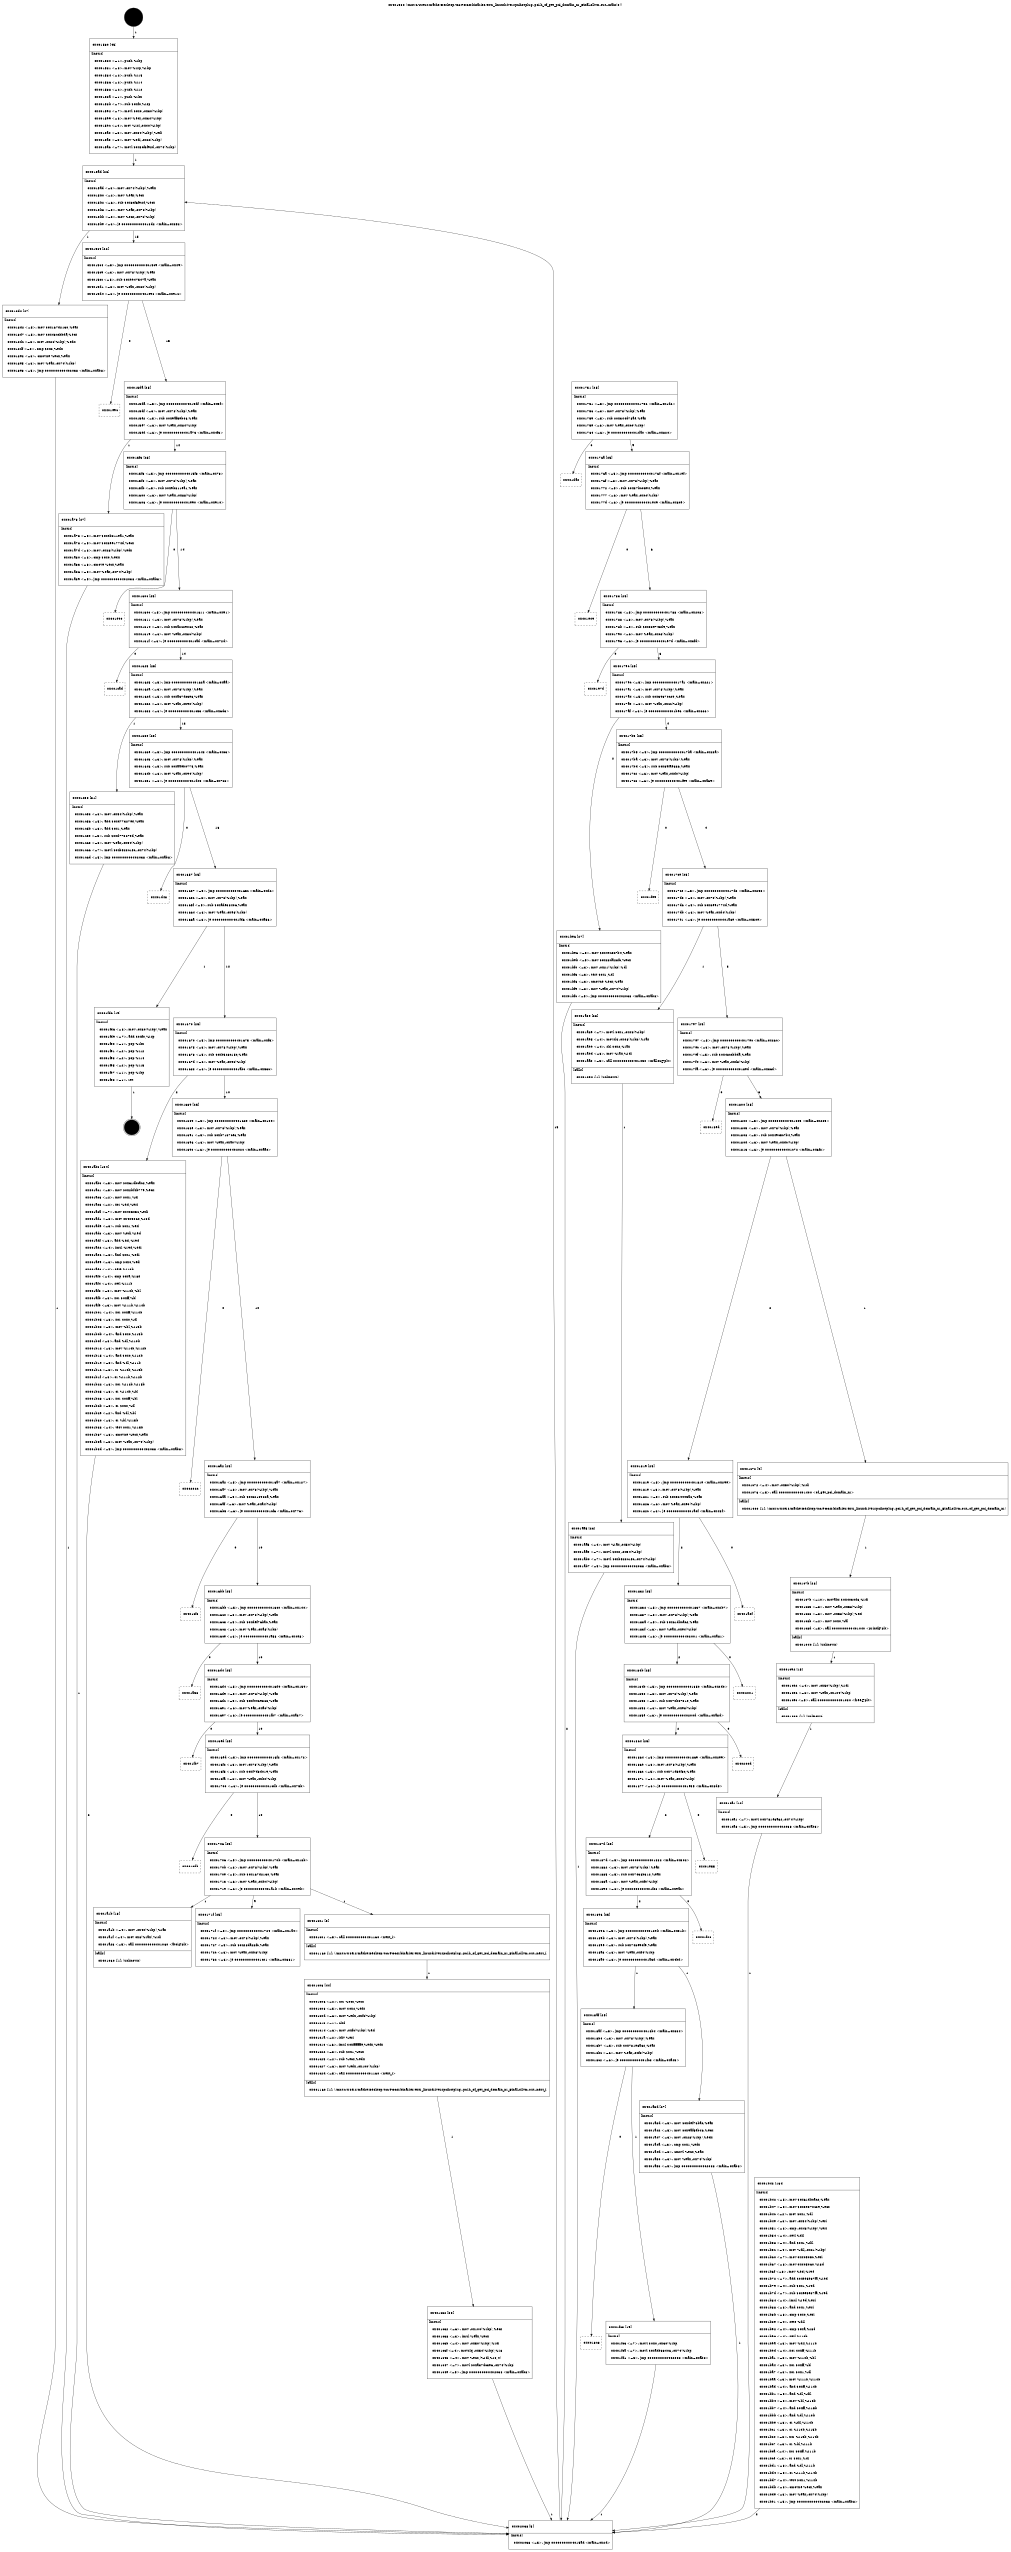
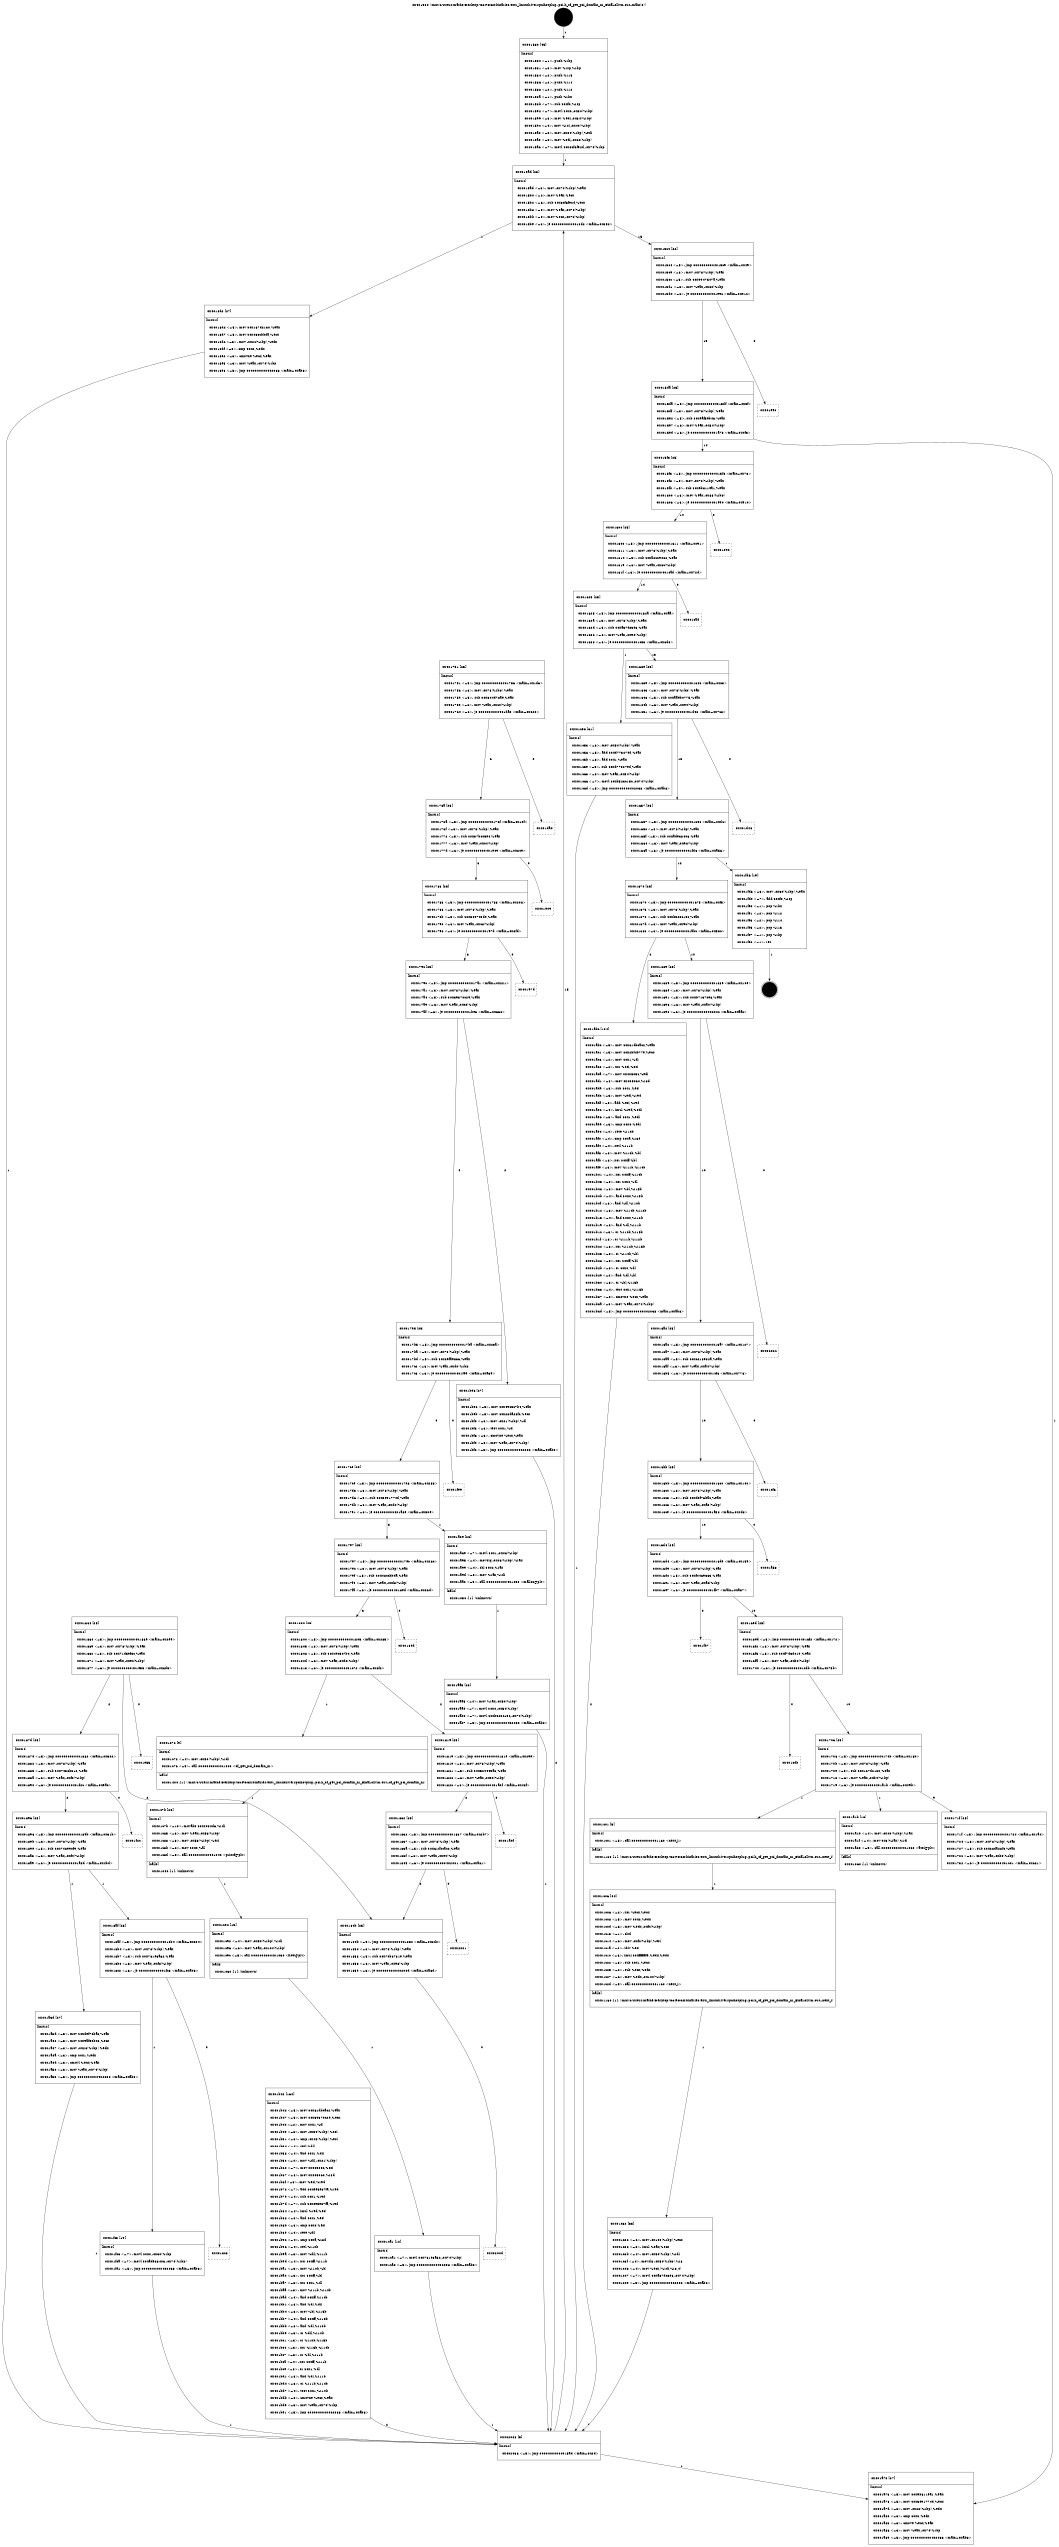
(633, 445) -> (490, 759)
(676, 1727) -> (213, 1800)
(66, 1764) -> (733, 2477)
(551, 2514) -> (588, 2425)
